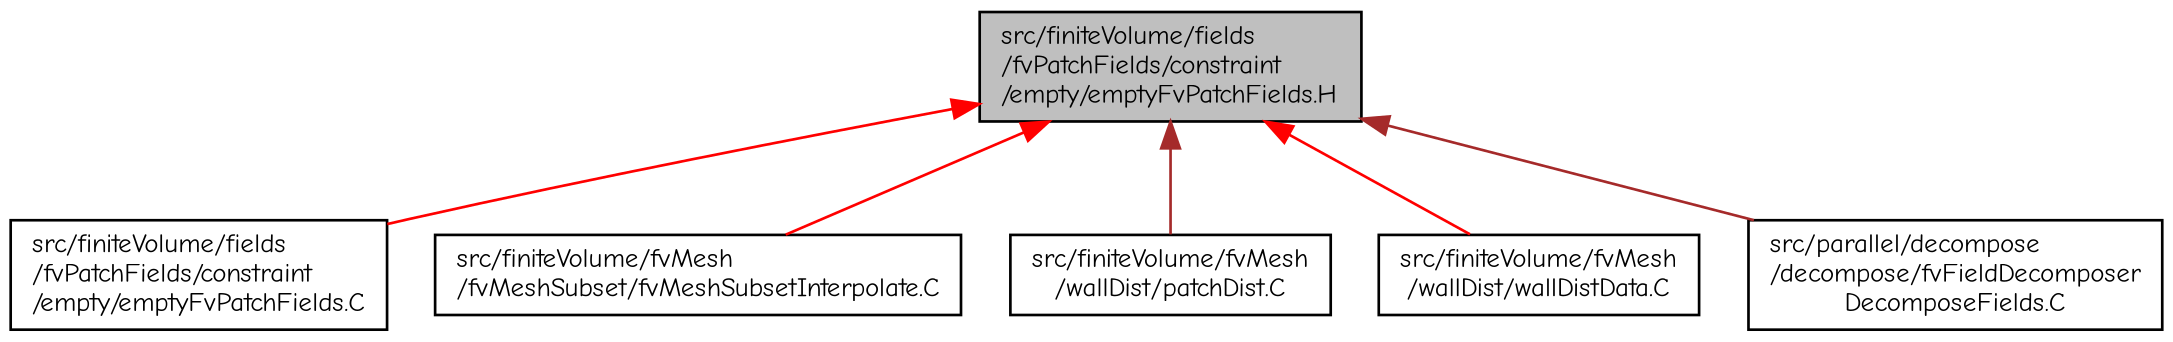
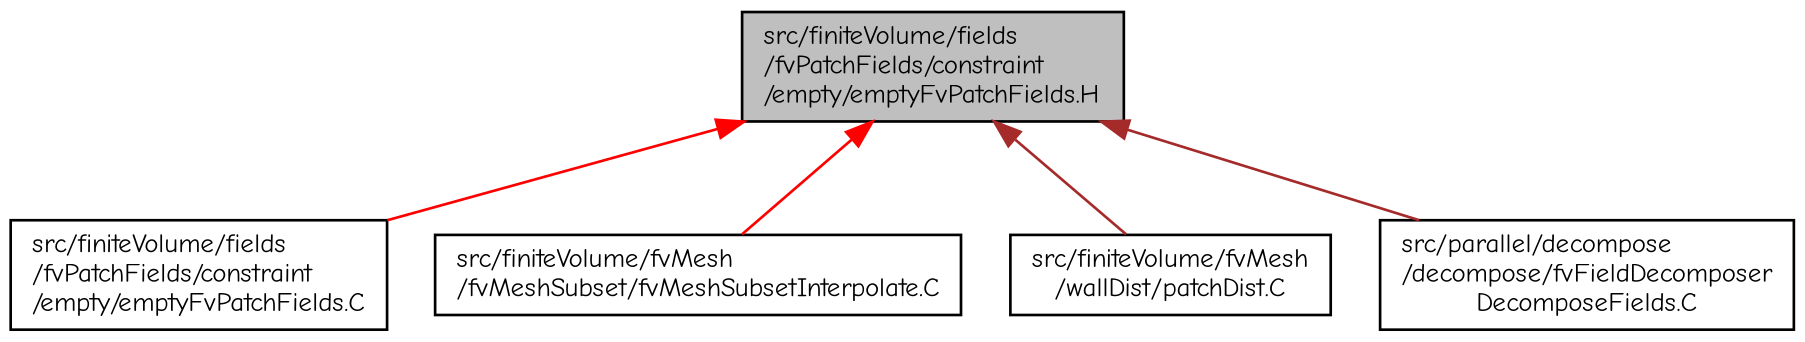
(1539, 275) -> none
